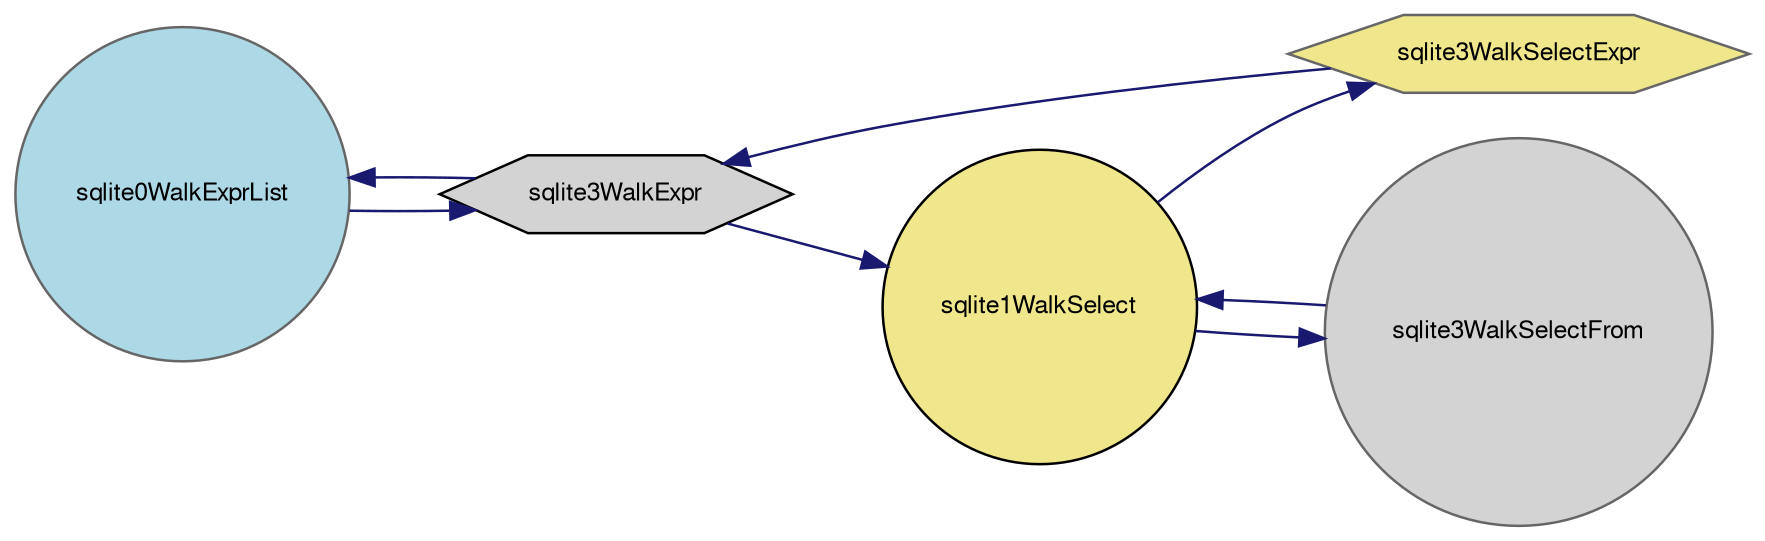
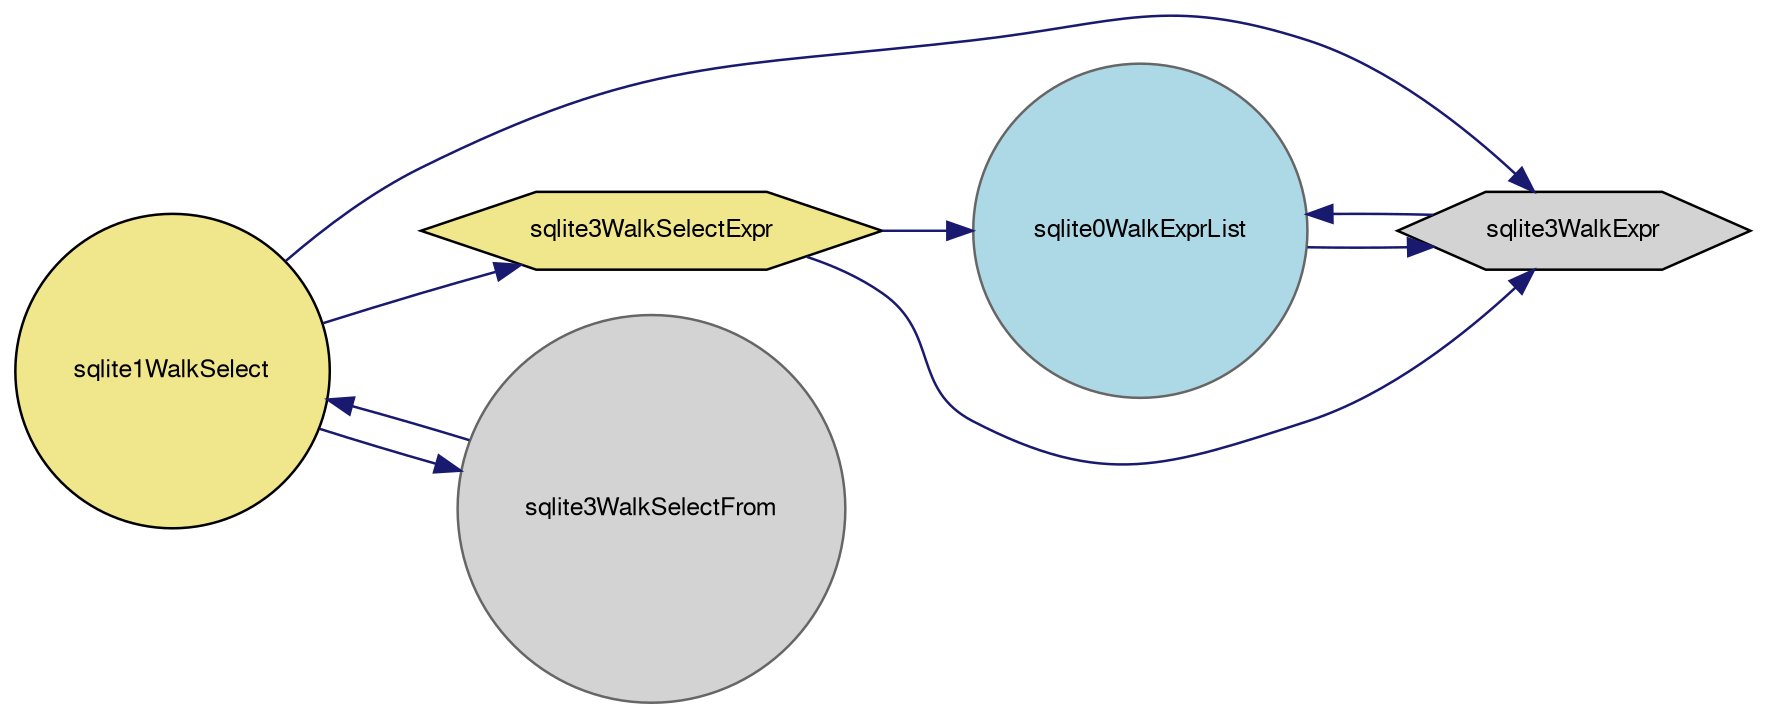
(1519, 54) -> (651, 231)
none -> (915, 231)
(795, 242) -> (900, 48)
